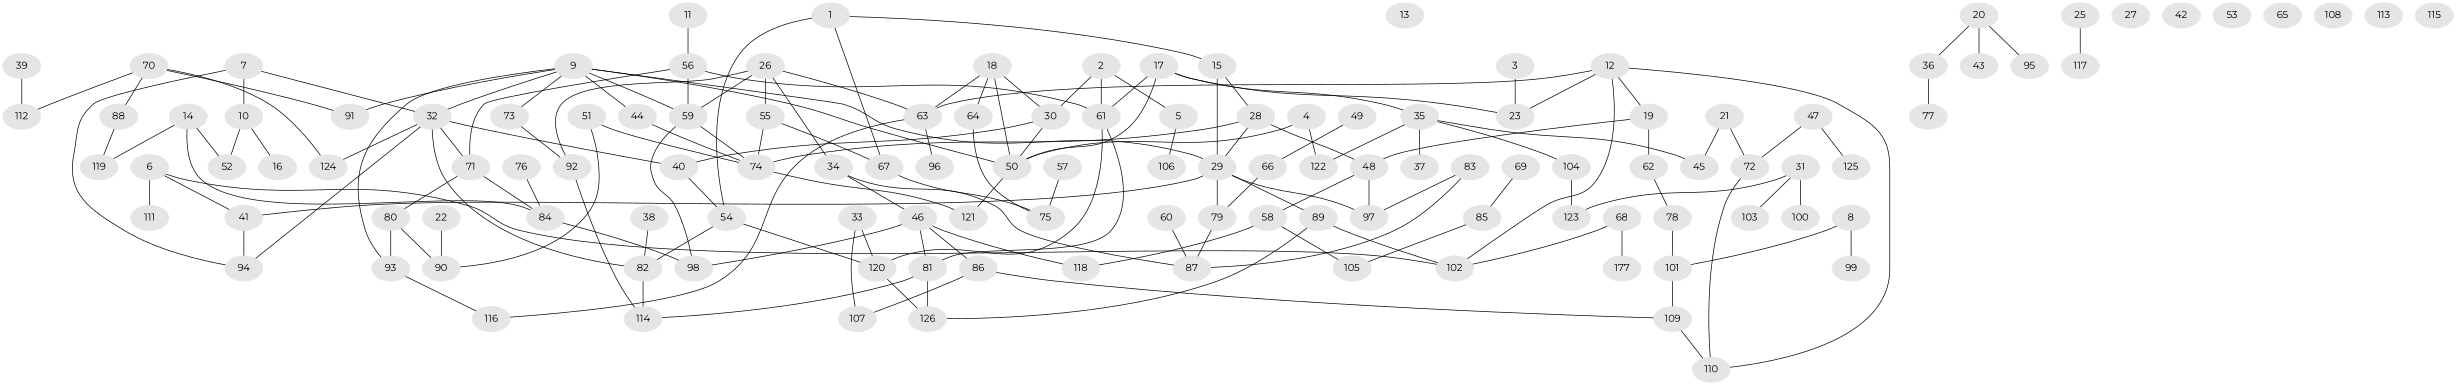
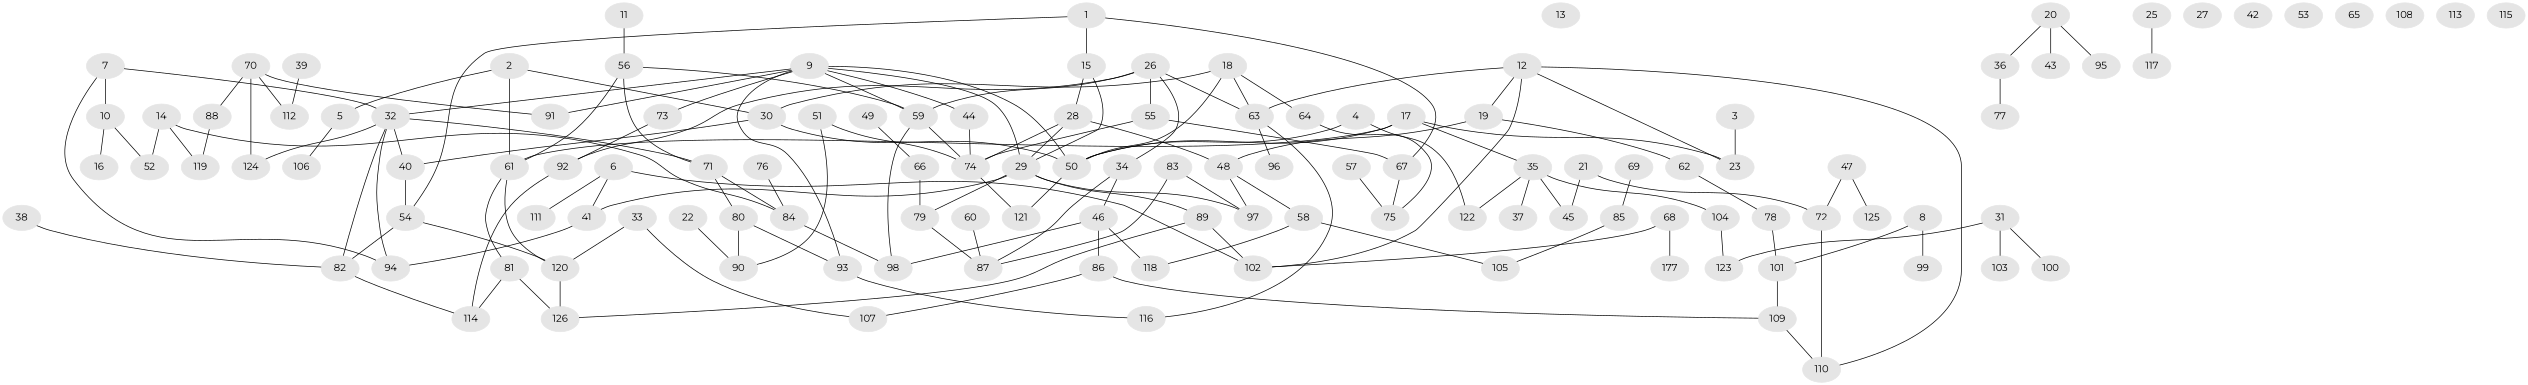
(923, 243) -> none
